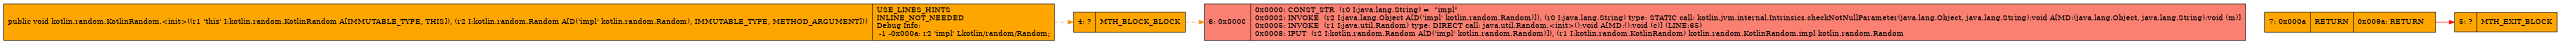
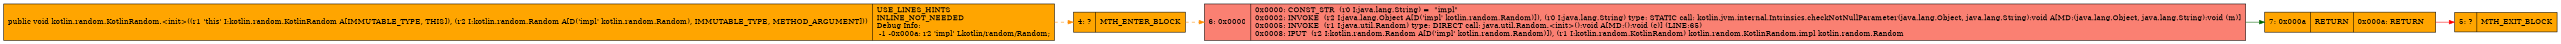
(1140, 22) -> (1141, 22)
none -> (2253, 22)
(2395, 22) -> (2395, 22)
